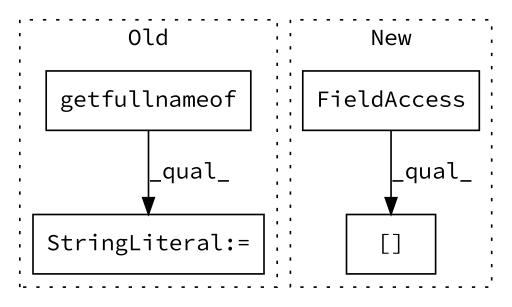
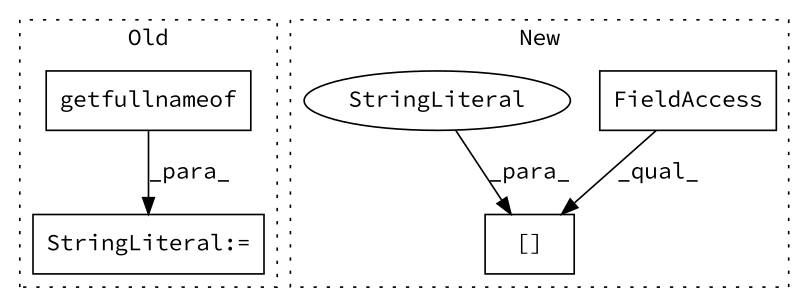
none -> (437, 101)
(190, 172) -> (190, 172)
